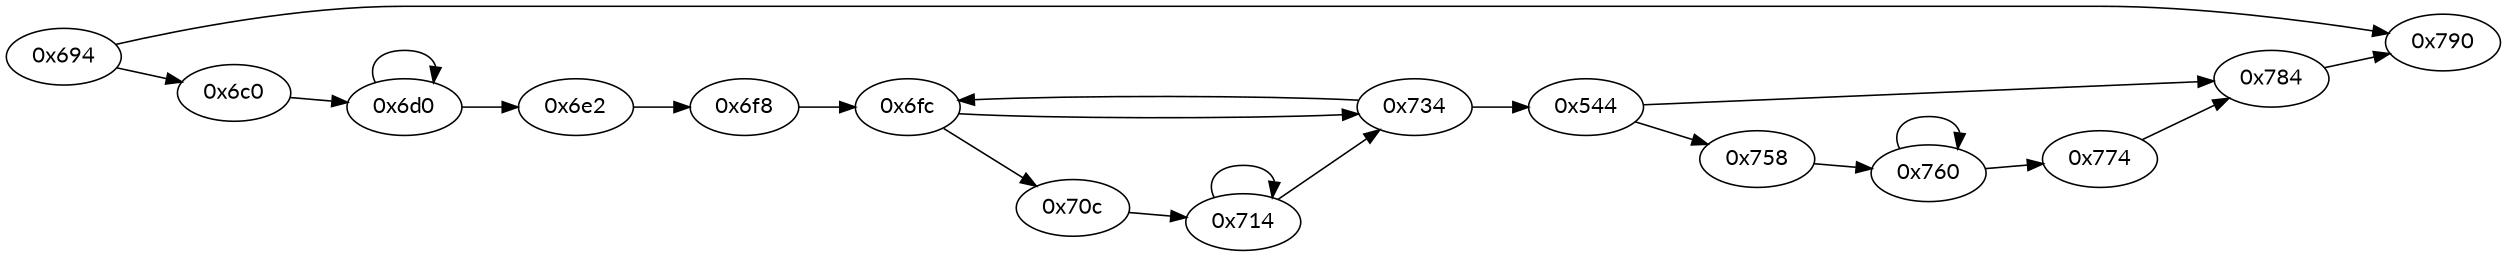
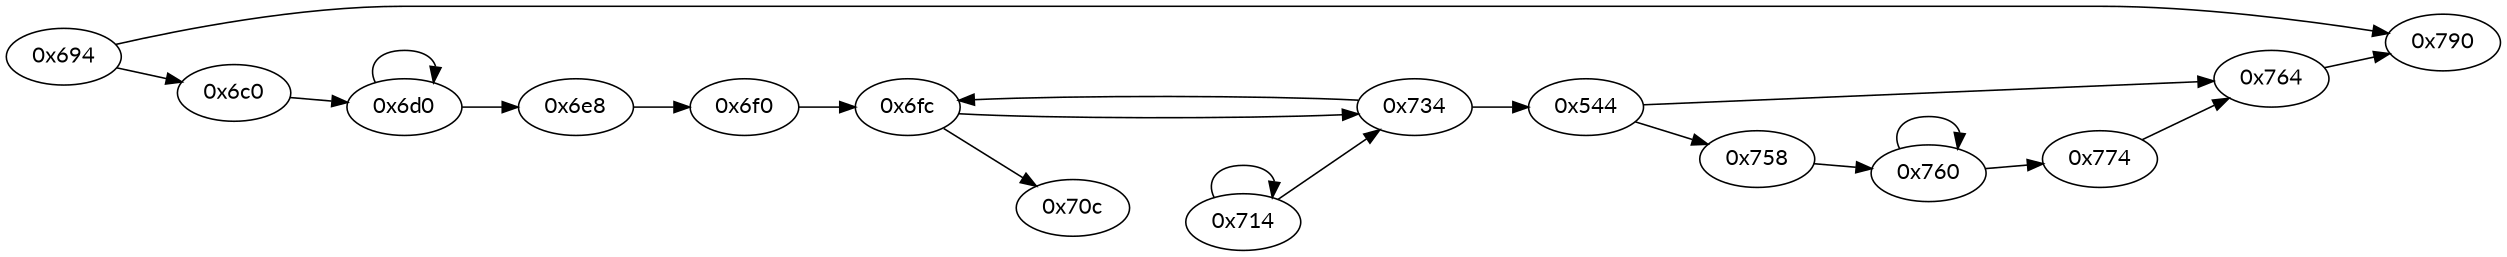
(2271, 79) -> (2271, 79)
(576, 107) -> (576, 107)
(744, 107) -> (744, 107)
(1150, 214) -> none
